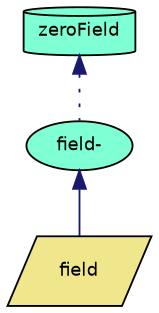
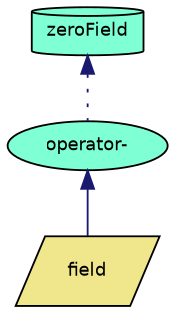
(80, 146) -> (88, 146)
